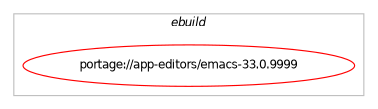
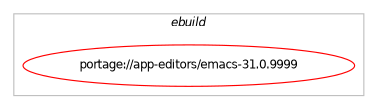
(189, 66) -> (189, 66)
